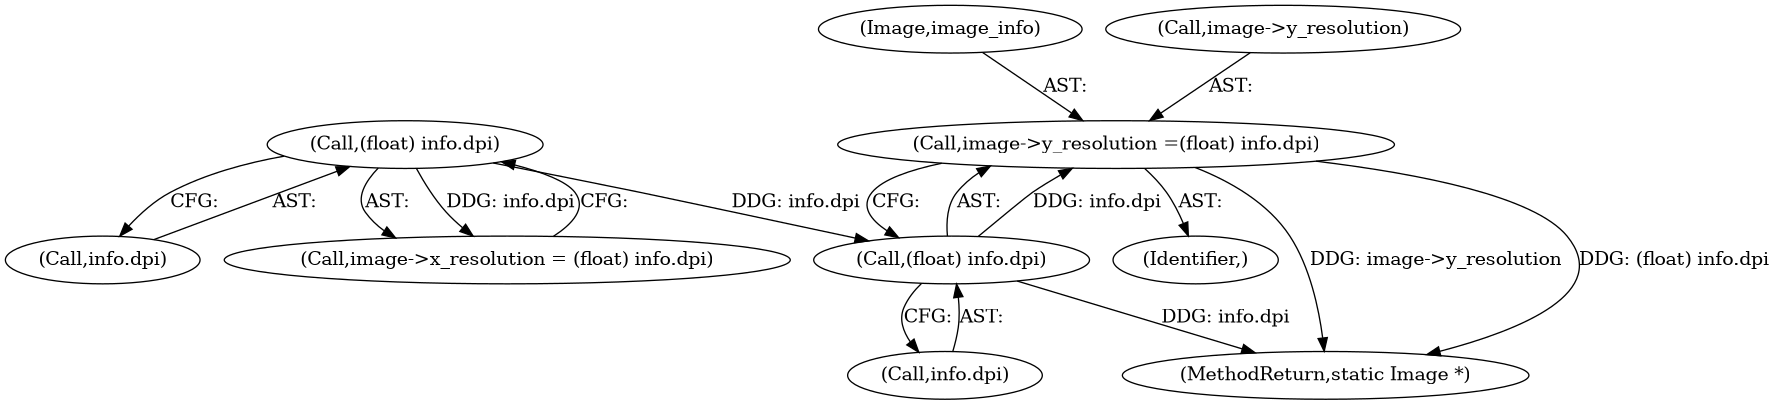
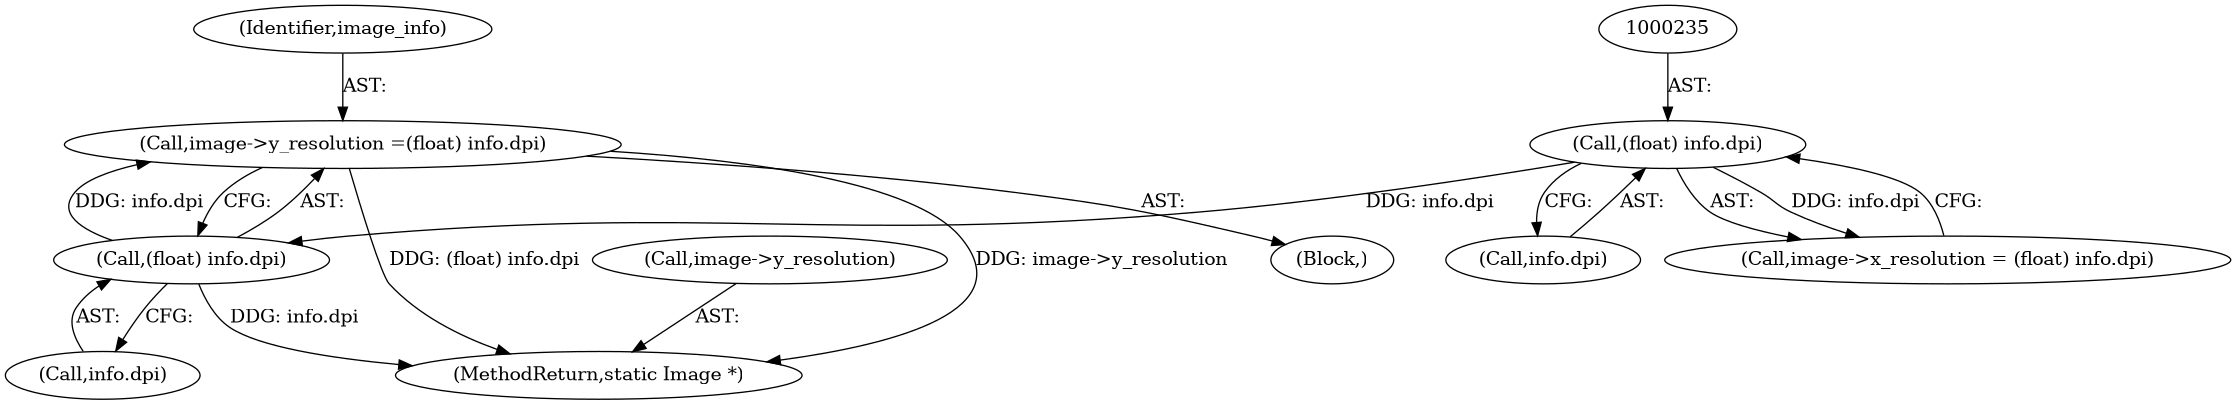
(950, 29) -> (343, 29)
none -> (1668, 29)
(1205, 83) -> (690, 314)
(1196, 260) -> (1332, 260)
